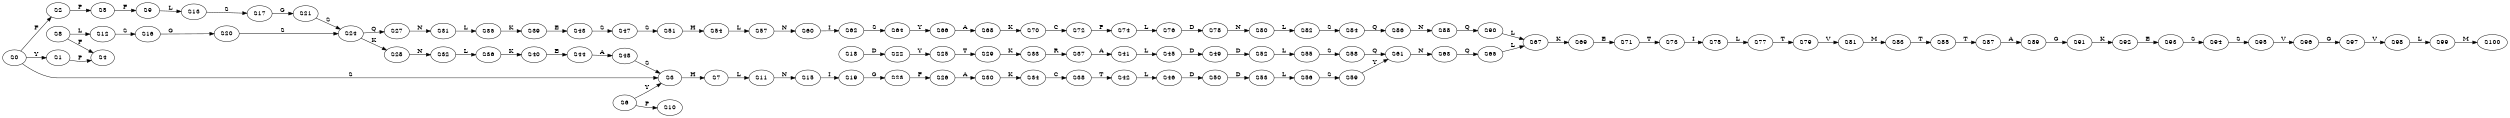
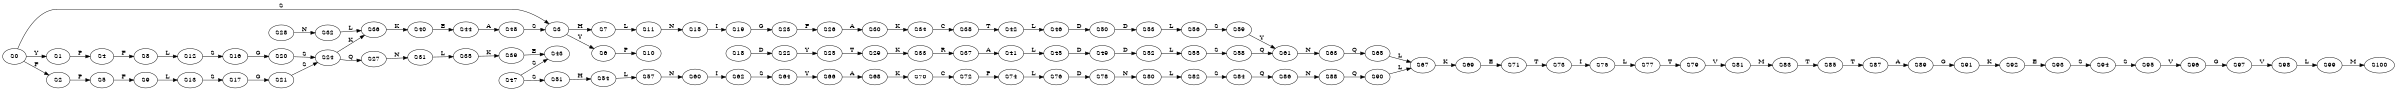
(600, 31) -> (532, 68)
(372, 43) -> (349, 45)
(78, 45) -> (122, 56)
(646, 92) -> (578, 41)
